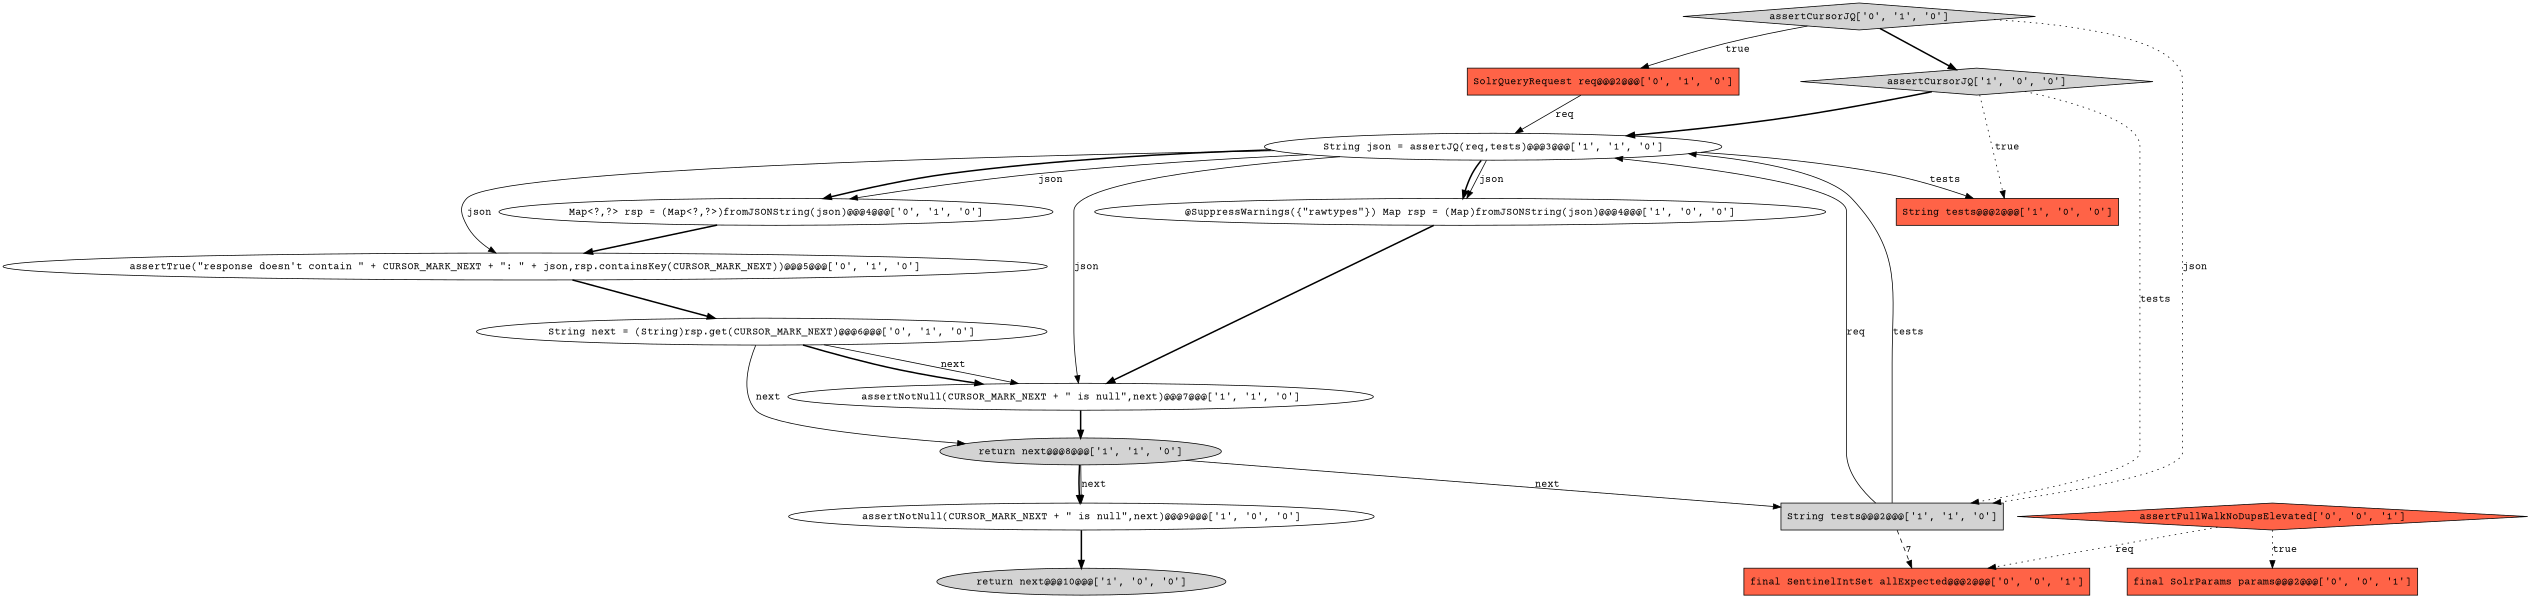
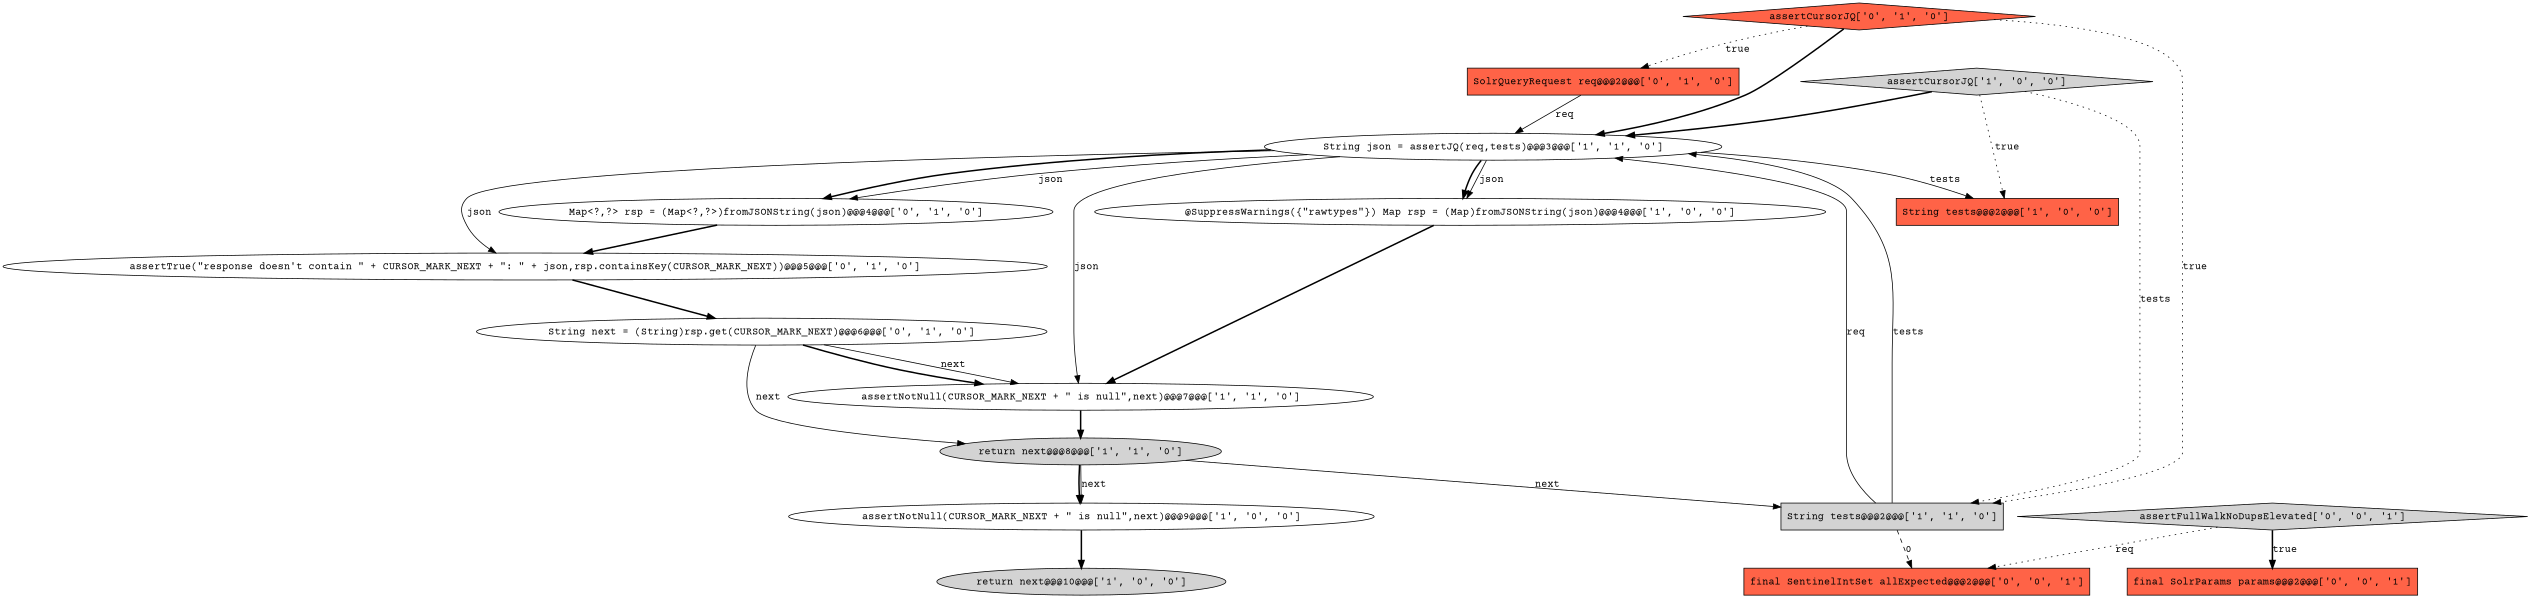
(1859, 16) -> (1859, 16)
(1727, 43) -> (1727, 43)
(1915, 47) -> (1732, 100)
(2195, 267) -> (2195, 267)
(2272, 517) -> (2272, 517)
(2272, 545) -> (2272, 545)
(1909, 549) -> (1909, 549)
